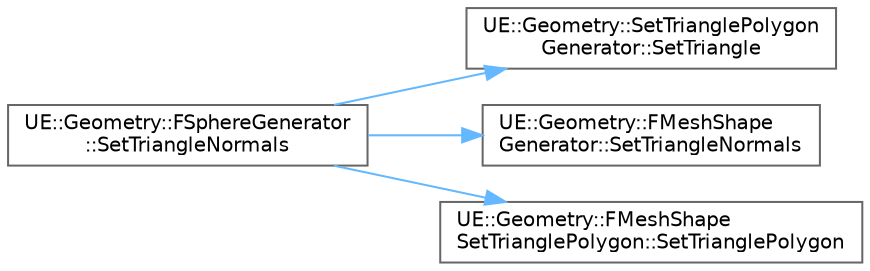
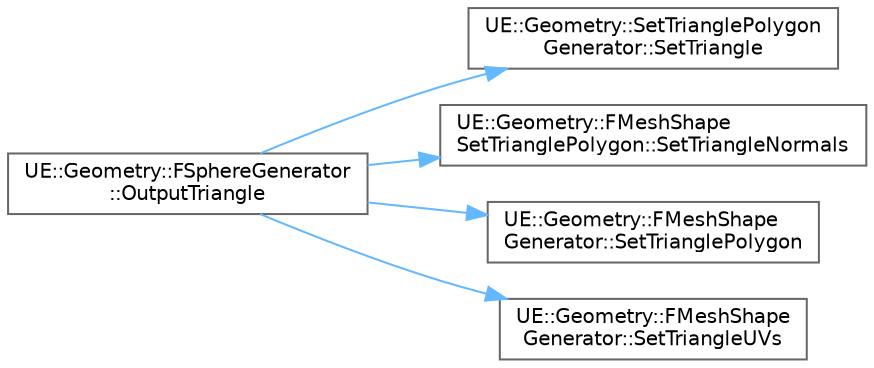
(188, 135) -> (188, 184)
(651, 135) -> (653, 135)
(651, 232) -> (653, 232)
none -> (653, 329)
